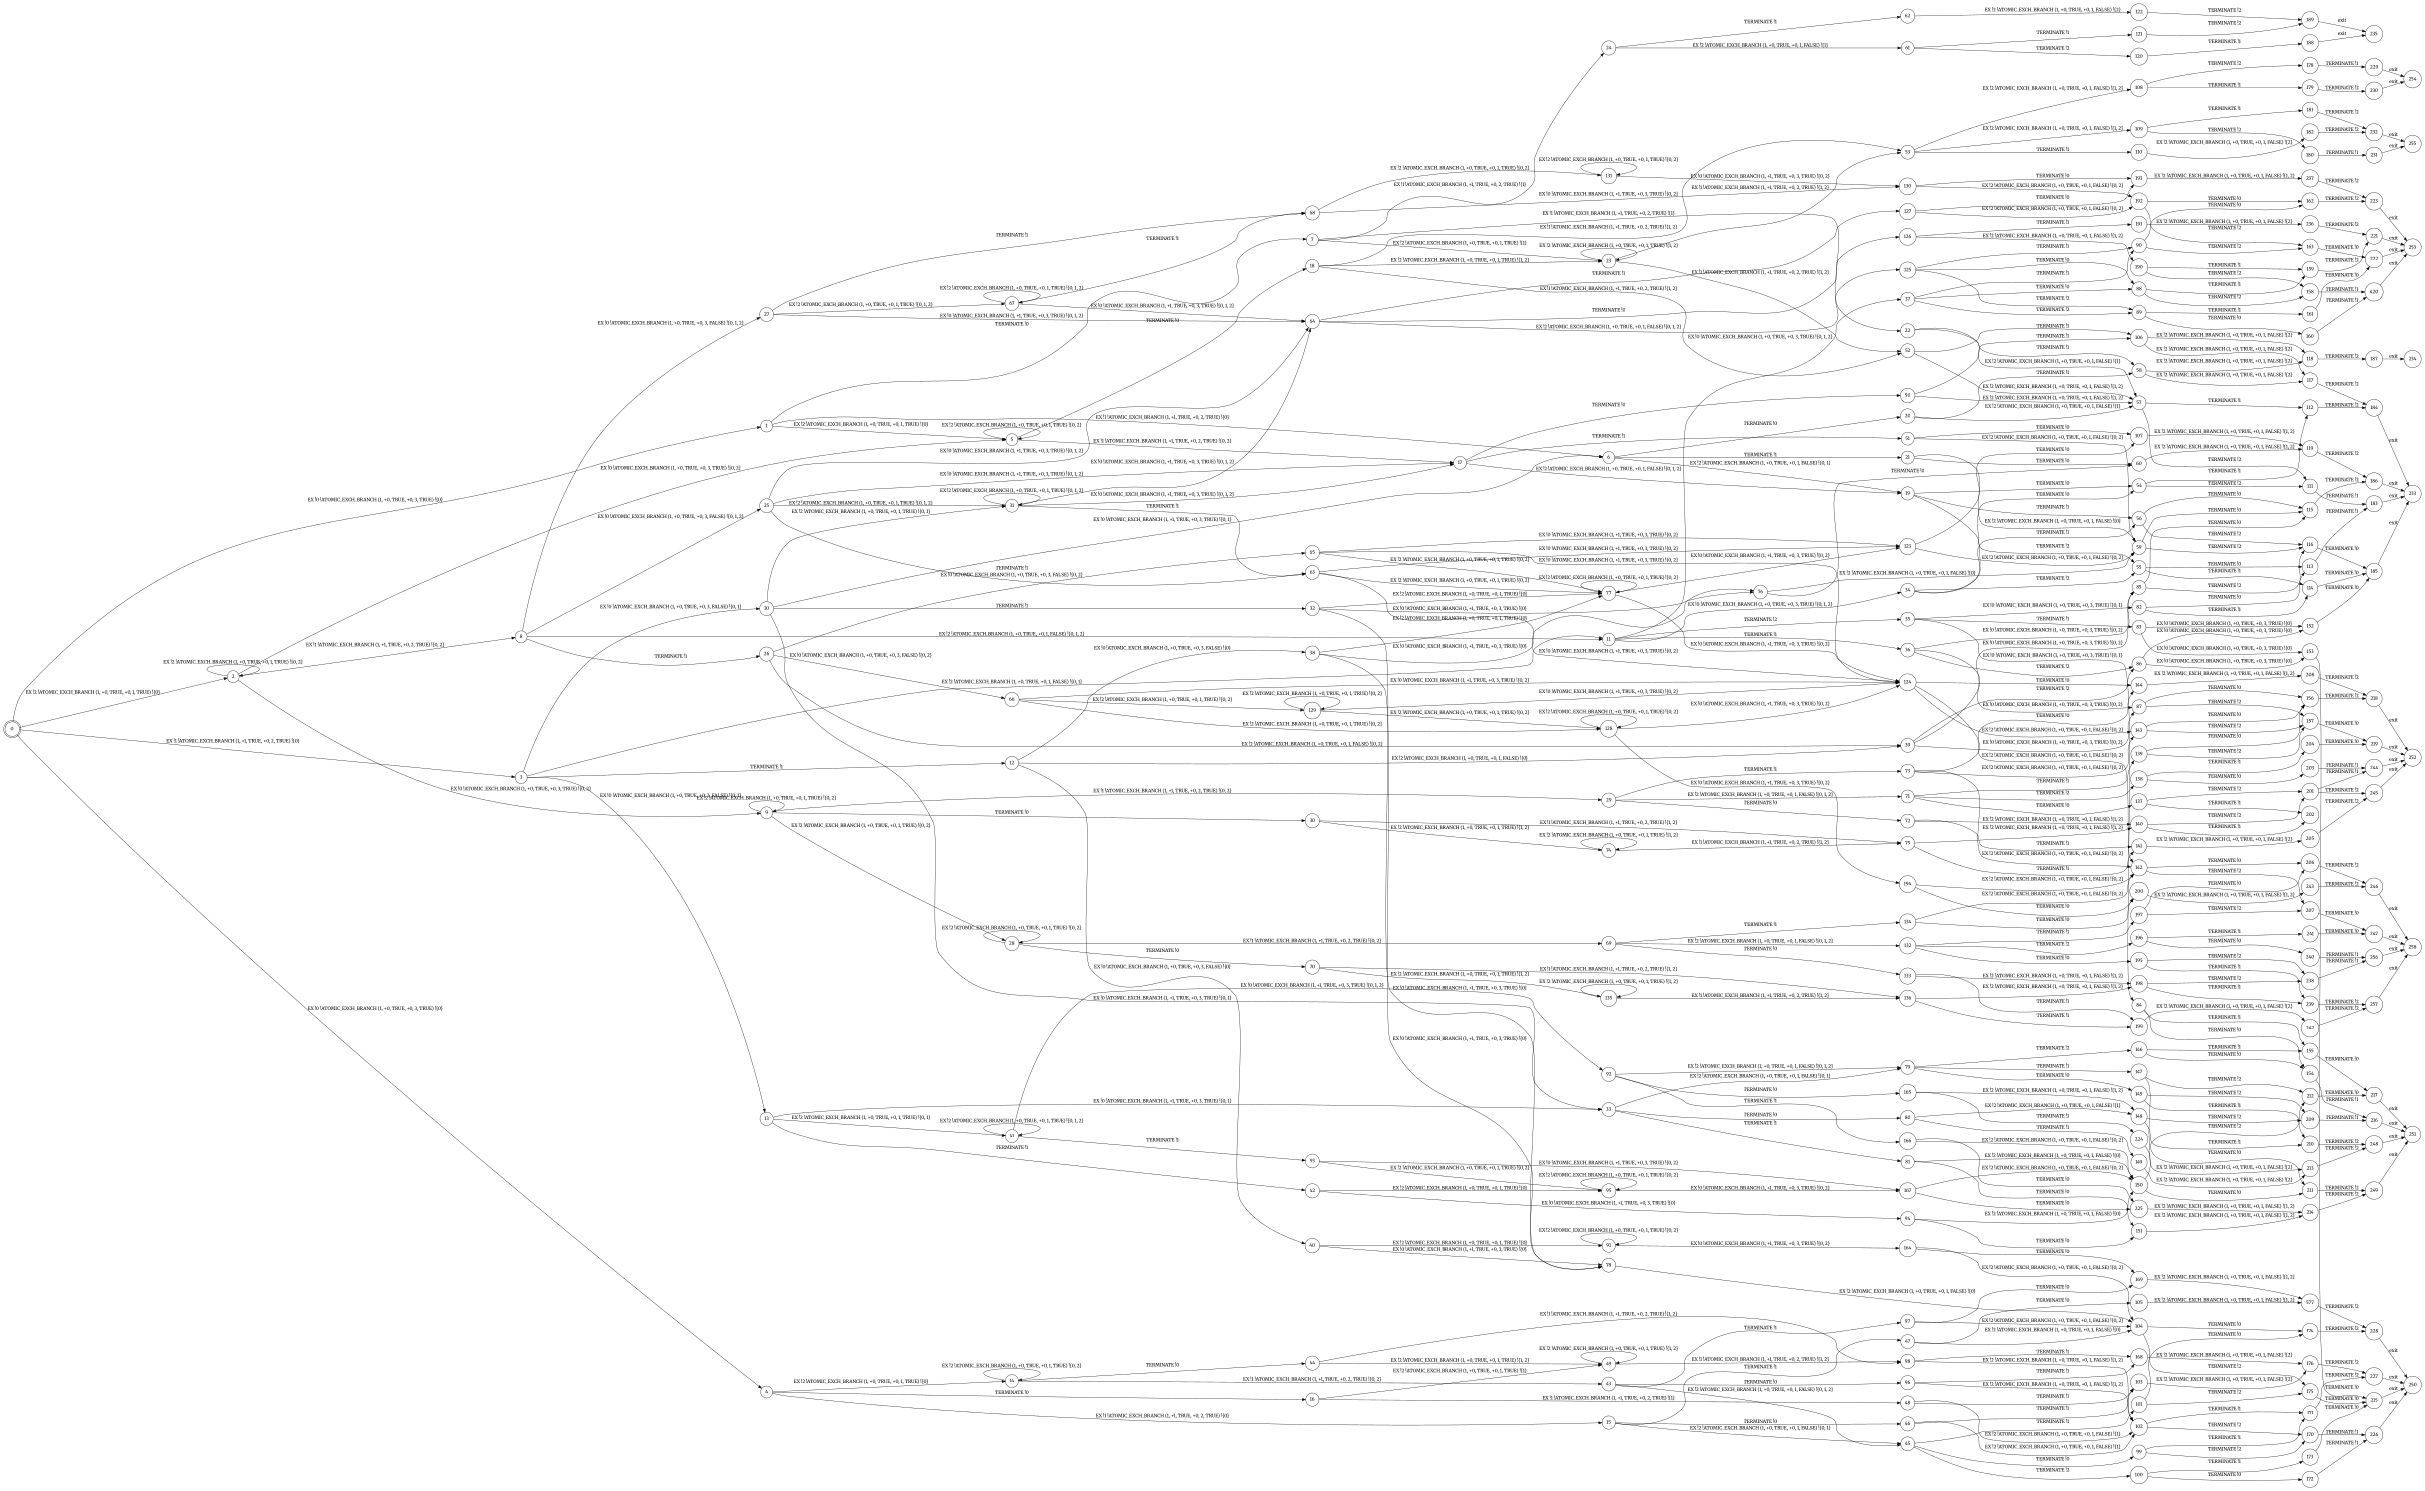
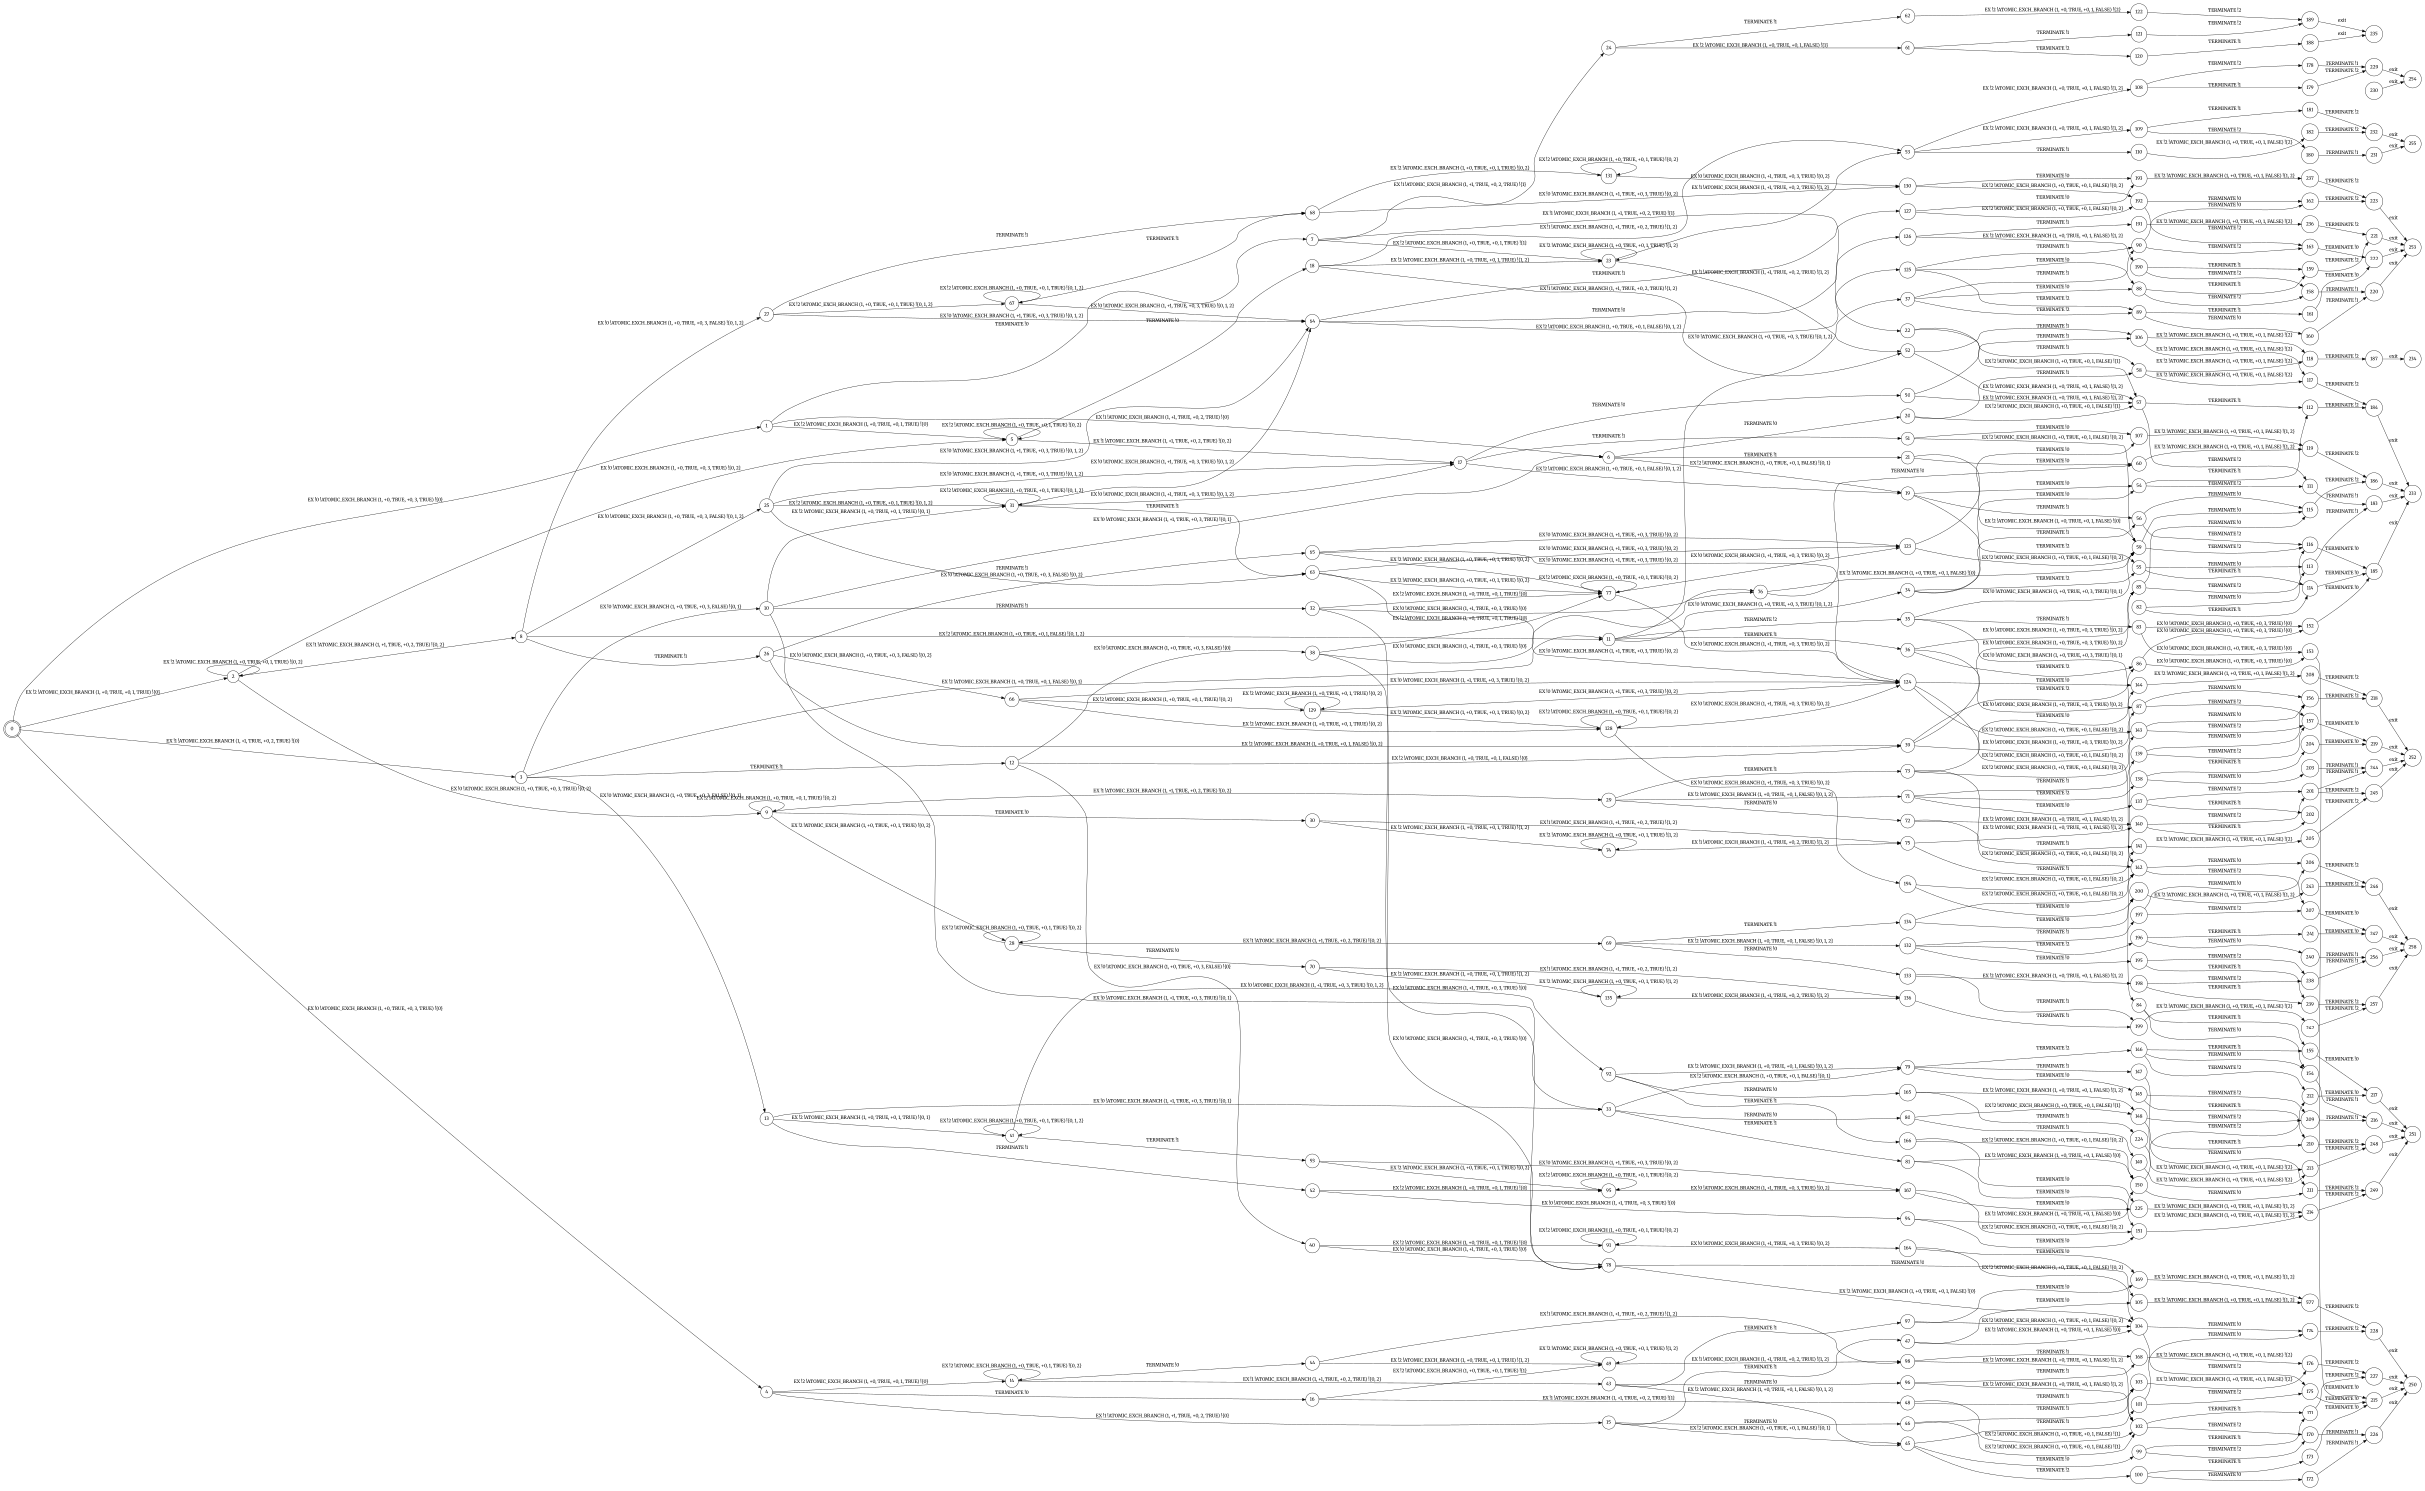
(2340, 91) -> (2340, 79)
(2374, 292) -> (2374, 292)
(2022, 613) -> (2040, 601)
(2022, 997) -> none
(2222, 1087) -> (2222, 1074)
(2022, 1172) -> (2011, 1234)
none -> (1882, 1266)
